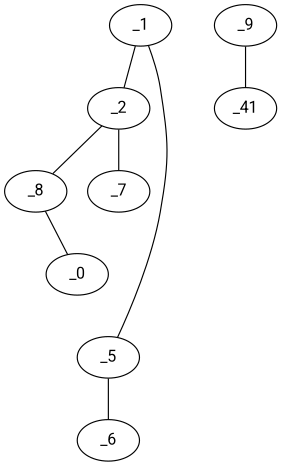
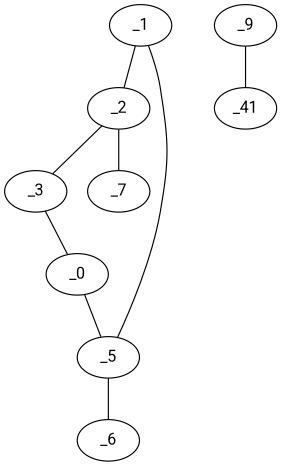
(36, 191) -> (36, 191)
none -> (93, 316)
